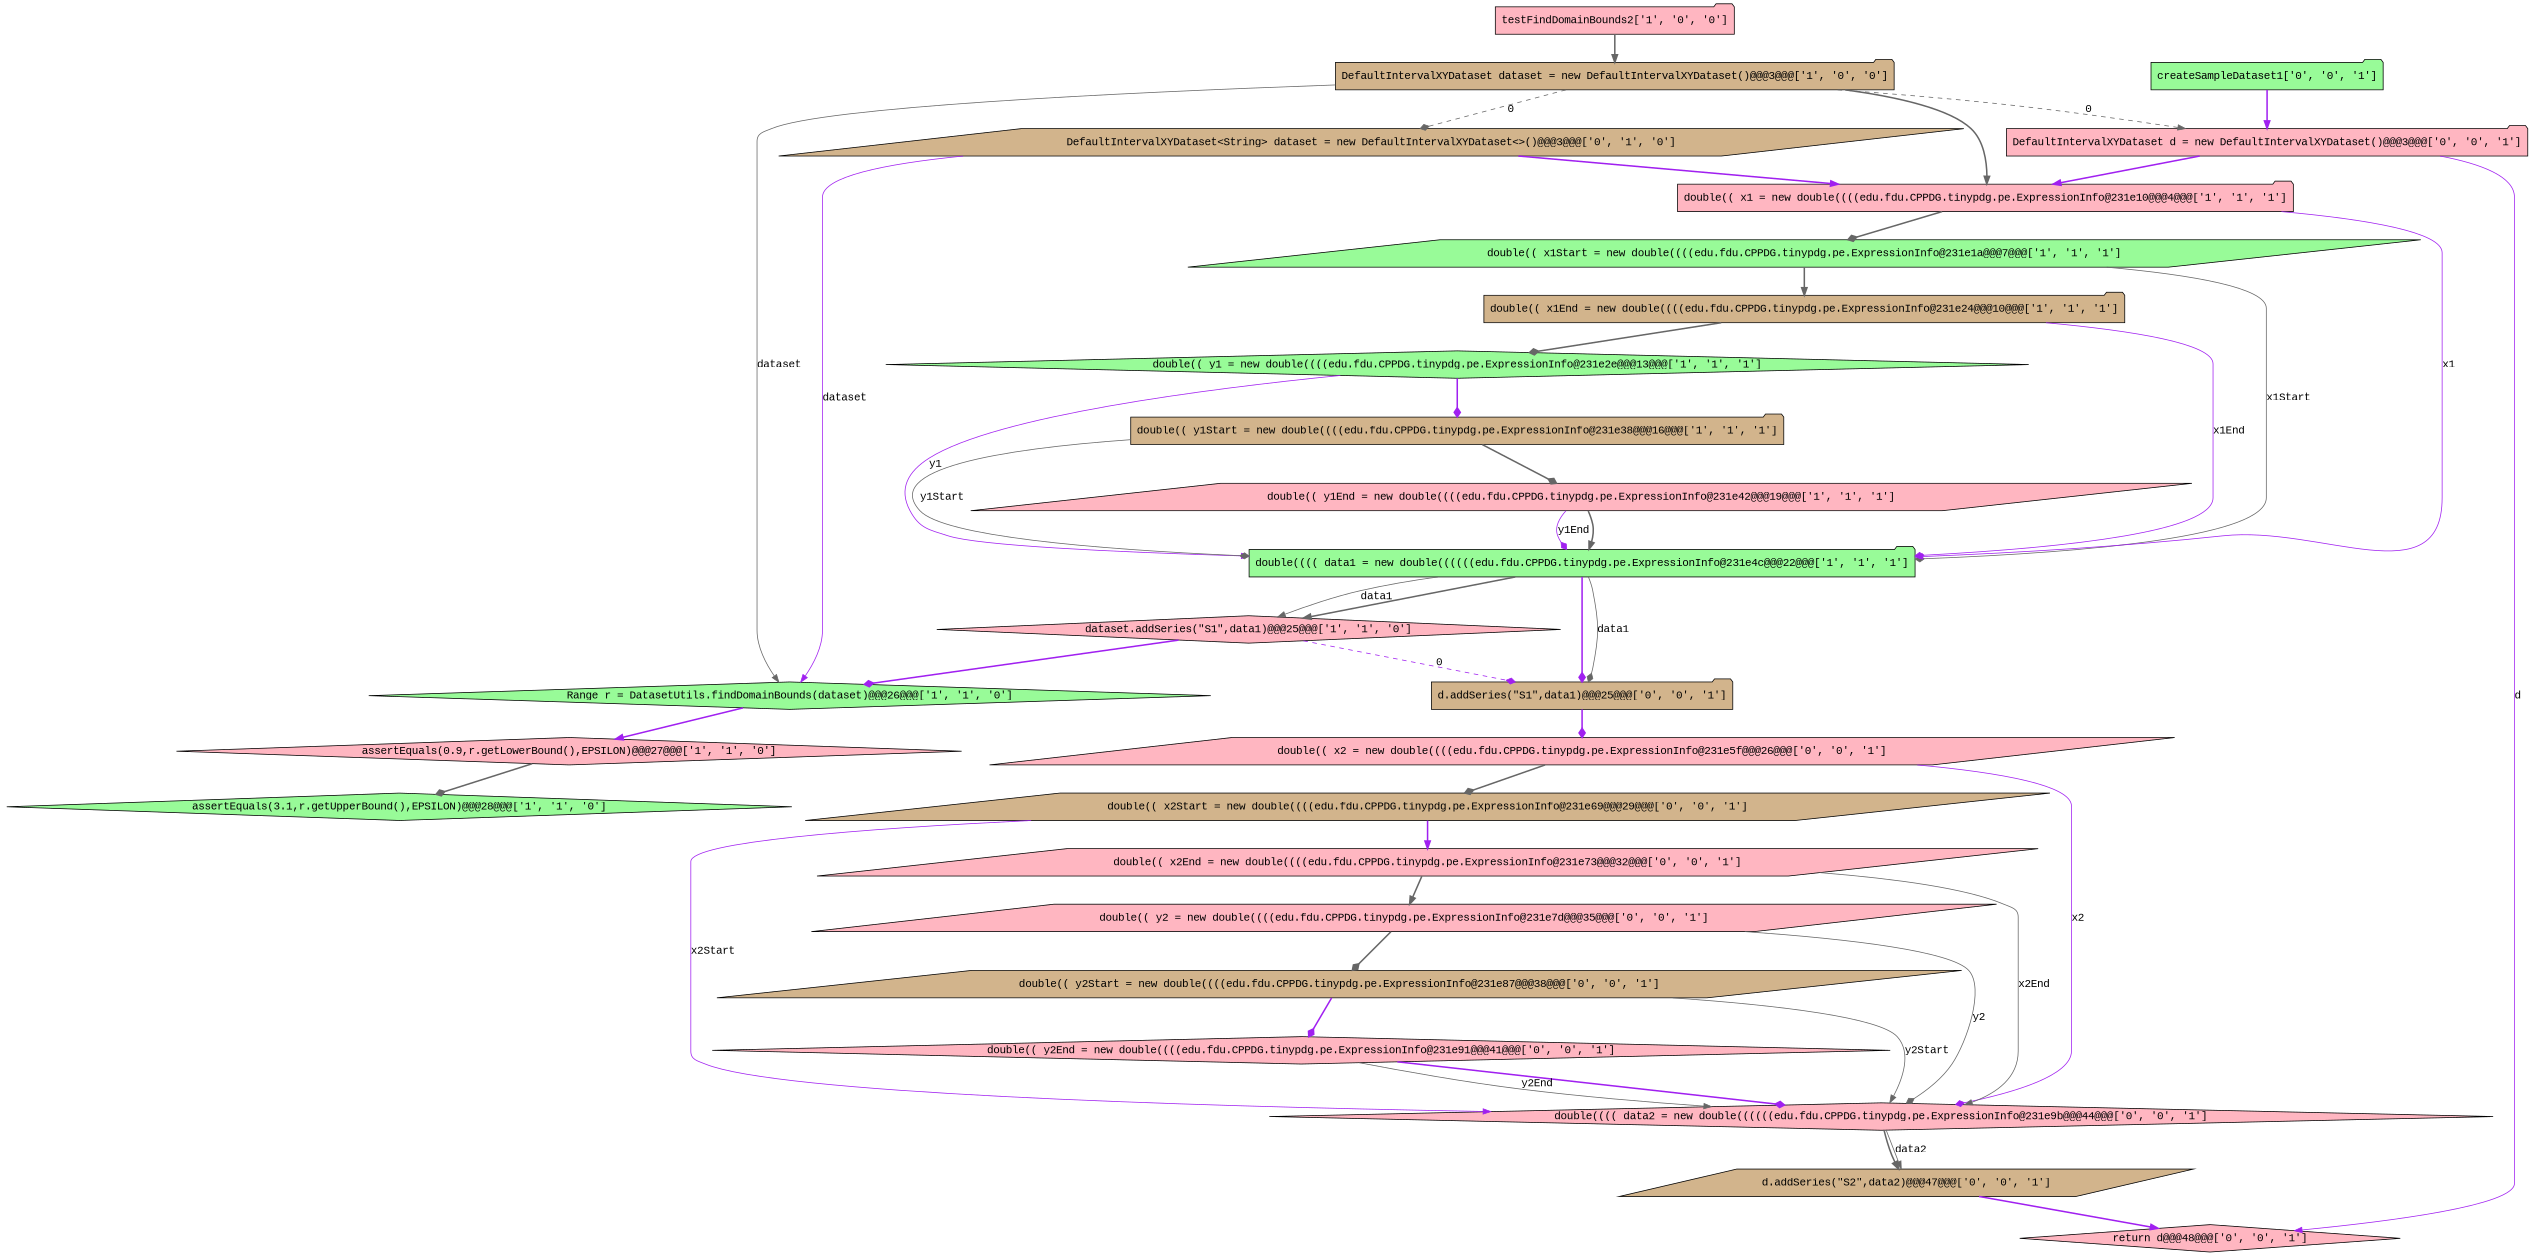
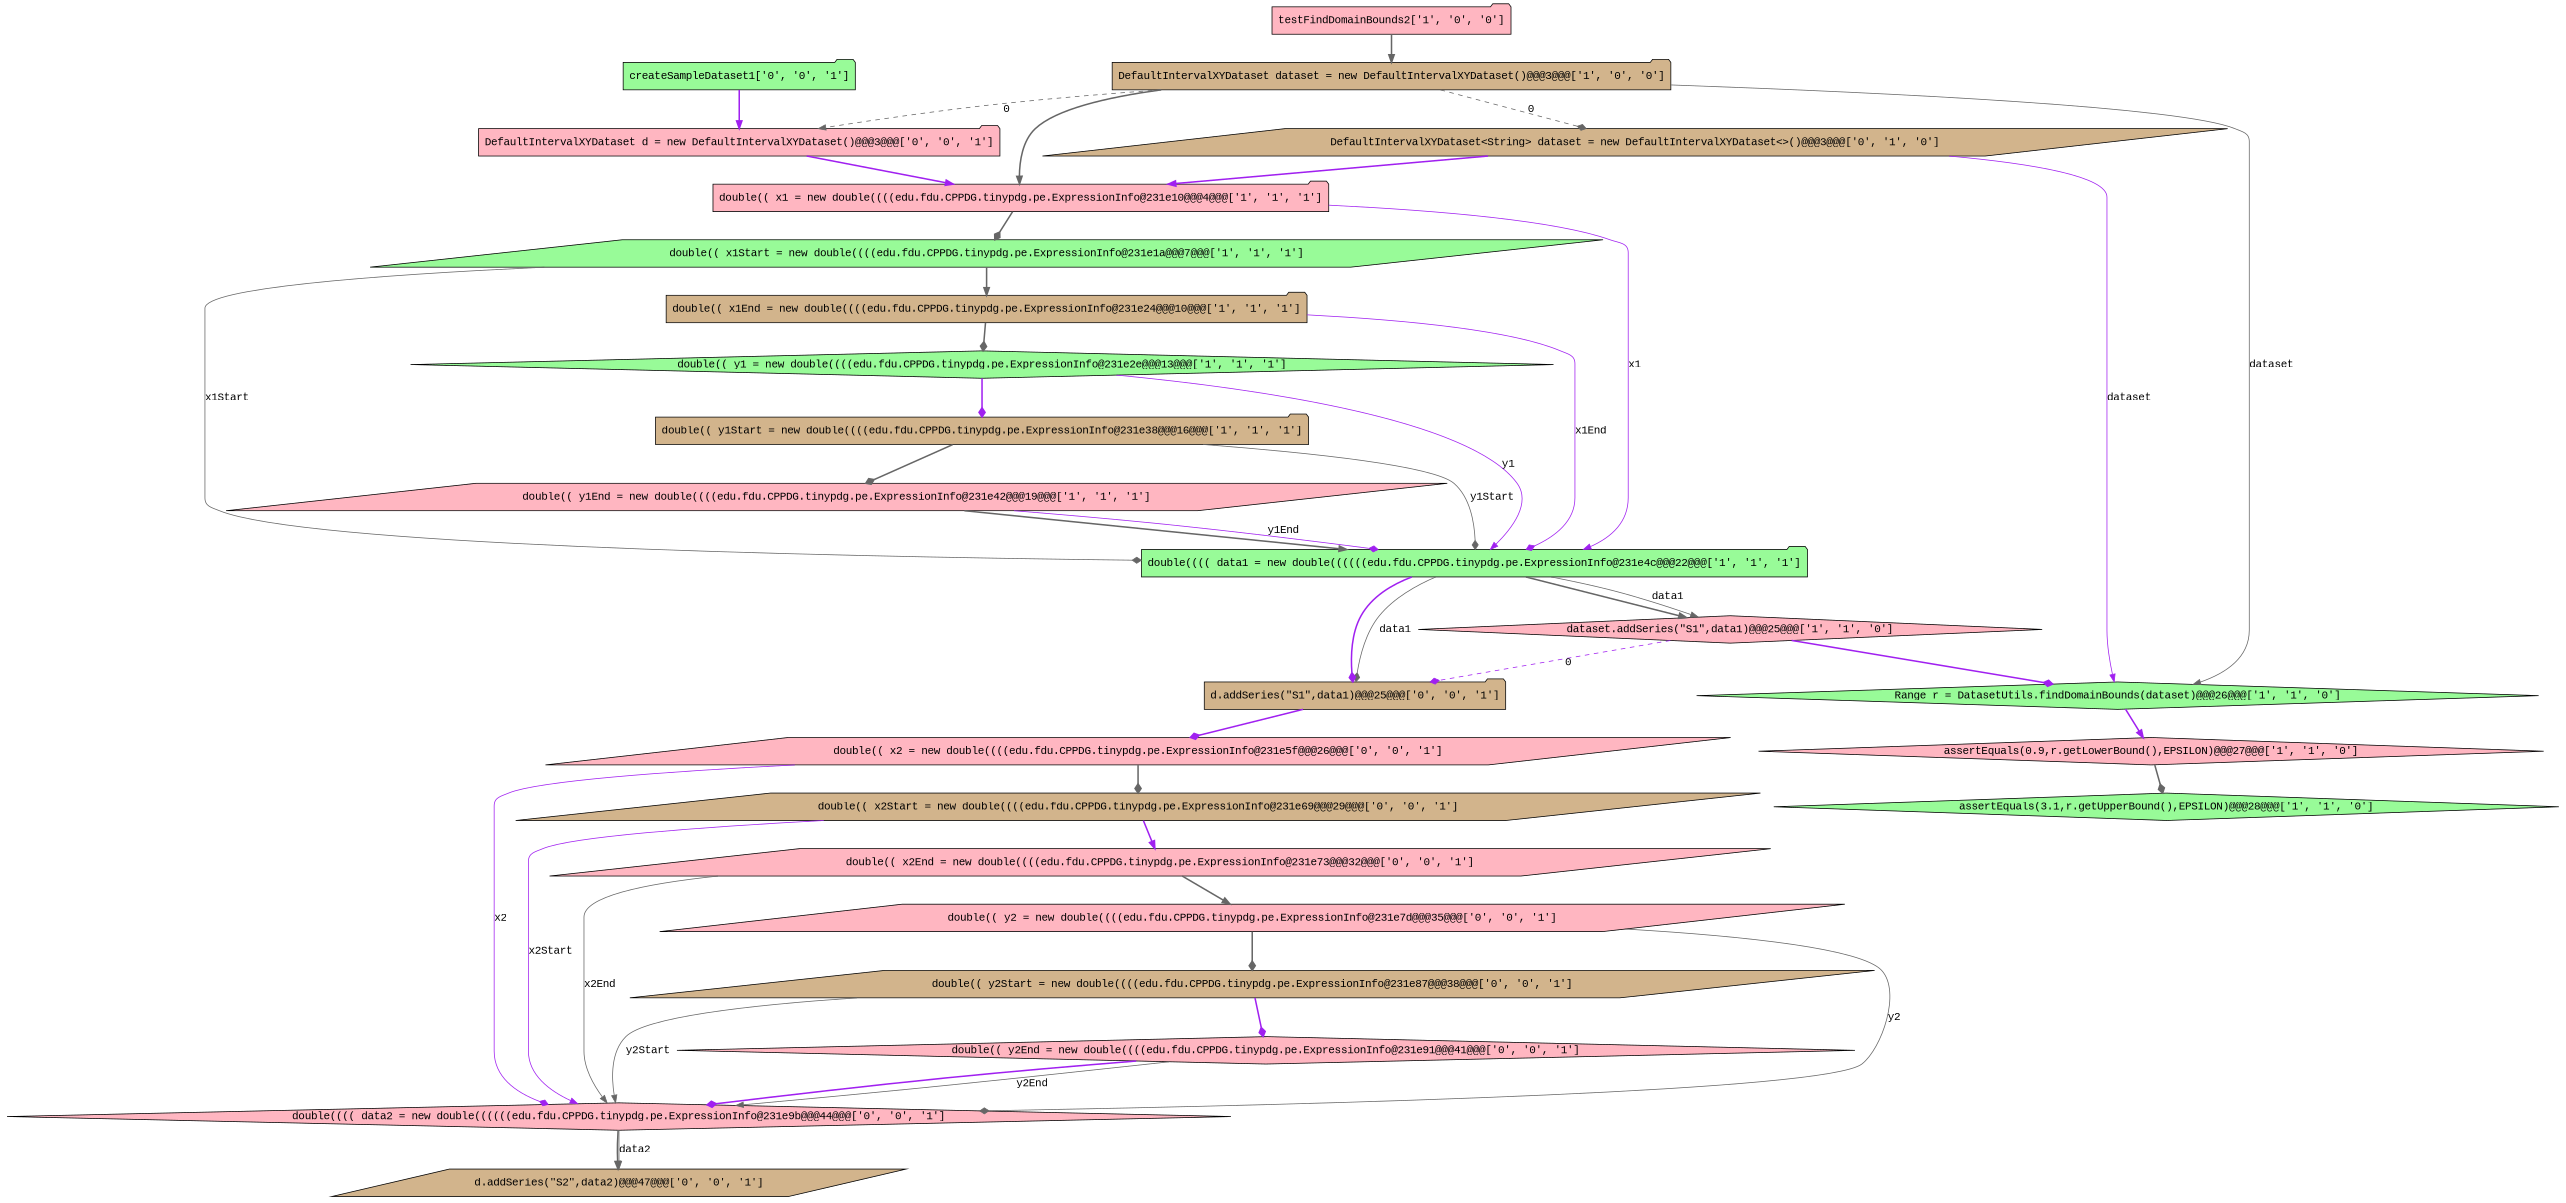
(2210, 1238) -> none
